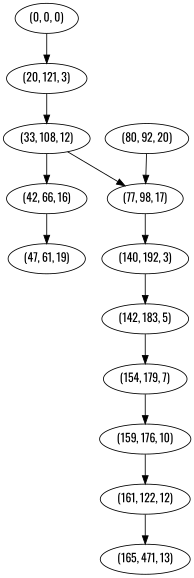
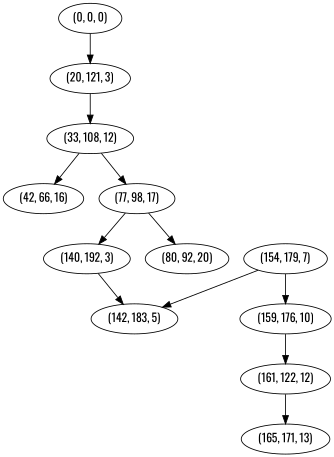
(146, 165) -> (159, 225)
(47, 259) -> none
(145, 345) -> (214, 287)
(145, 559) -> (286, 439)
